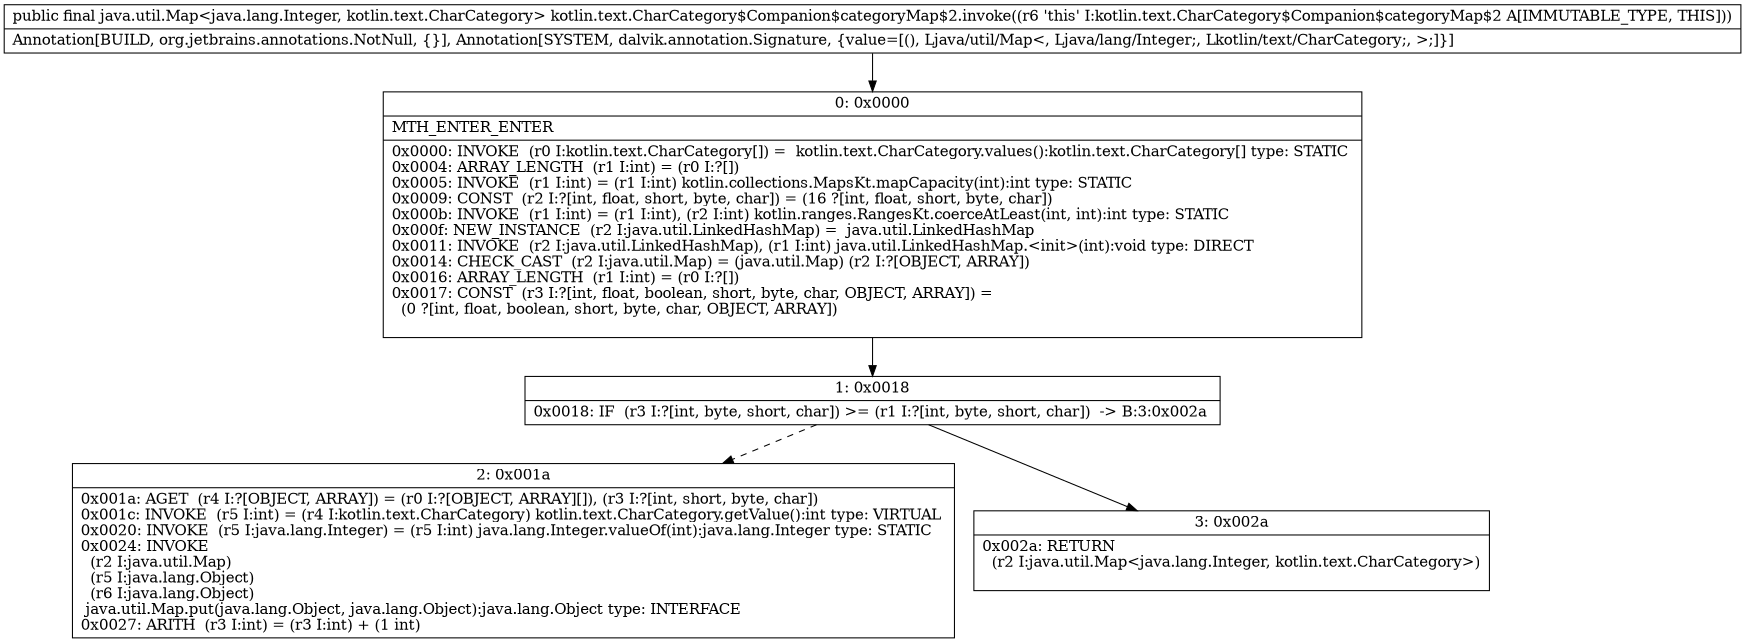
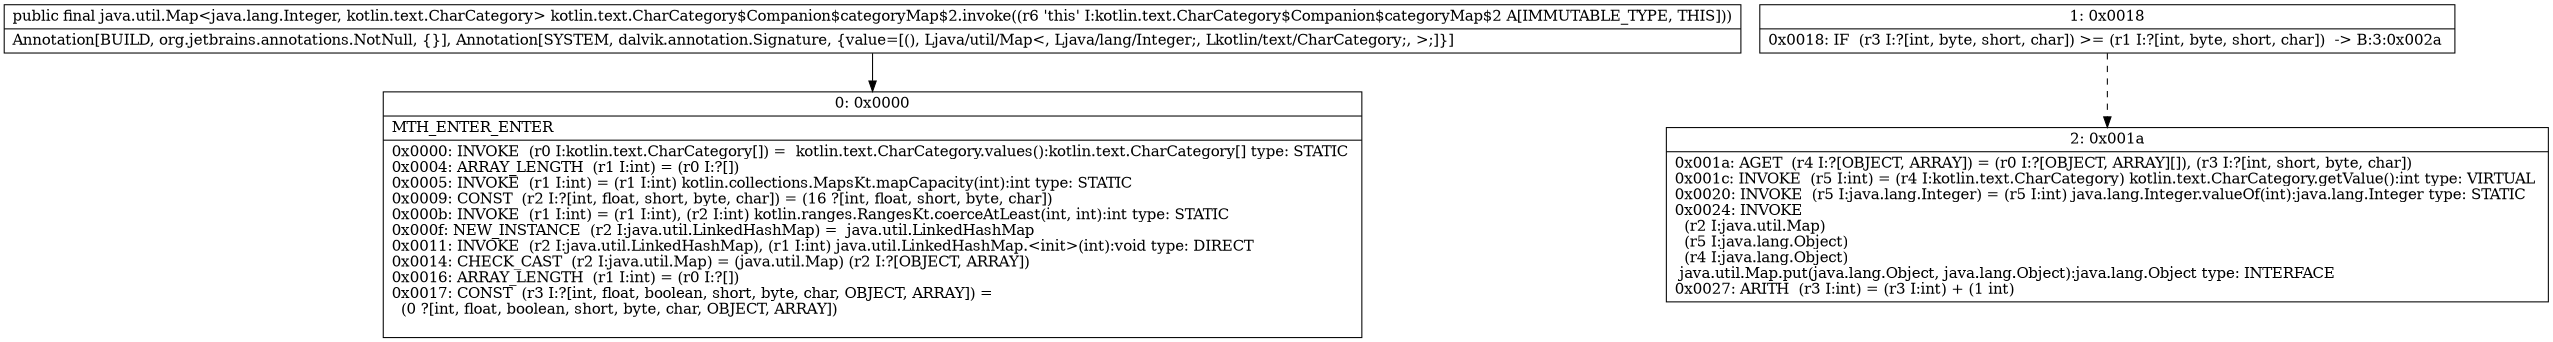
(873, 352) -> none
(1232, 551) -> none
(168, 594) -> (1762, 258)
